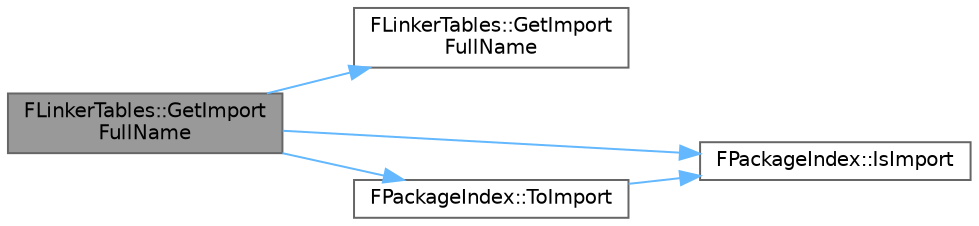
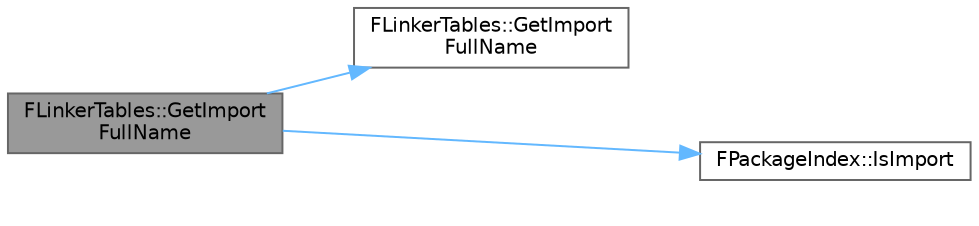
(491, 199) -> none
